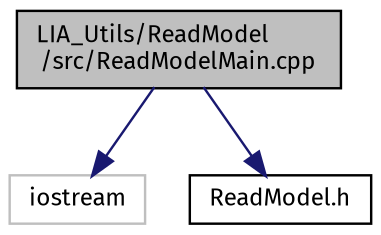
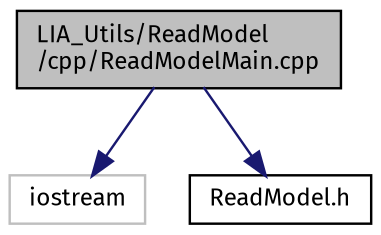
(179, 50) -> (179, 50)
